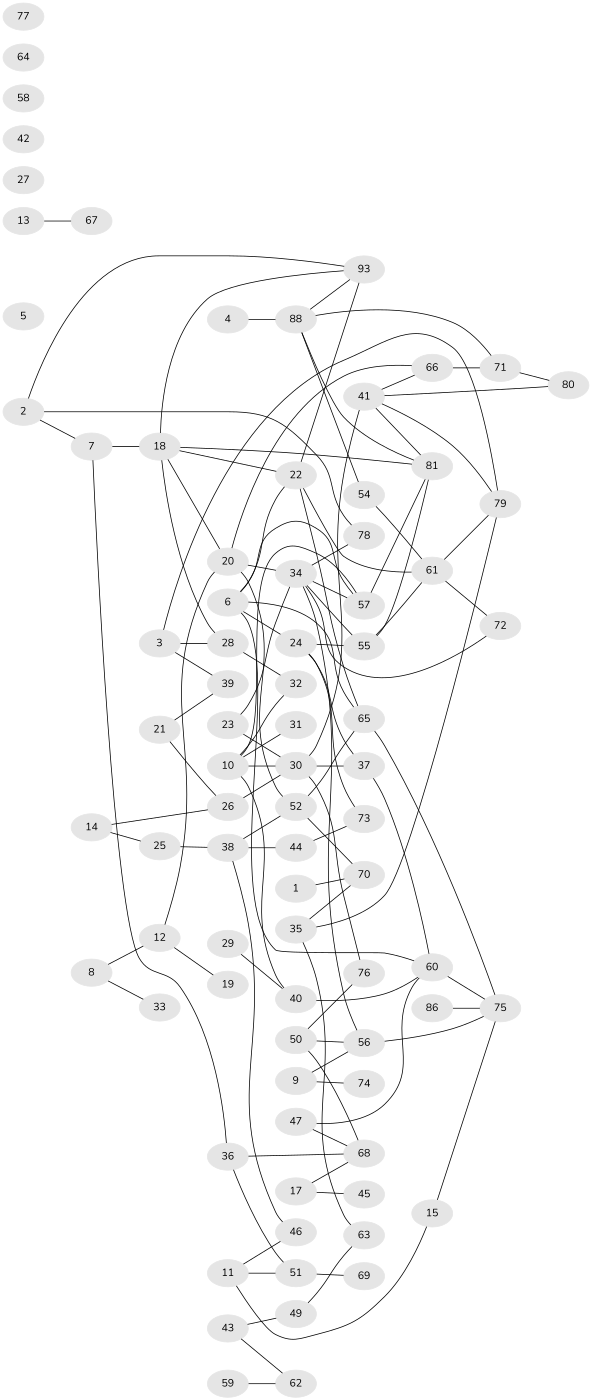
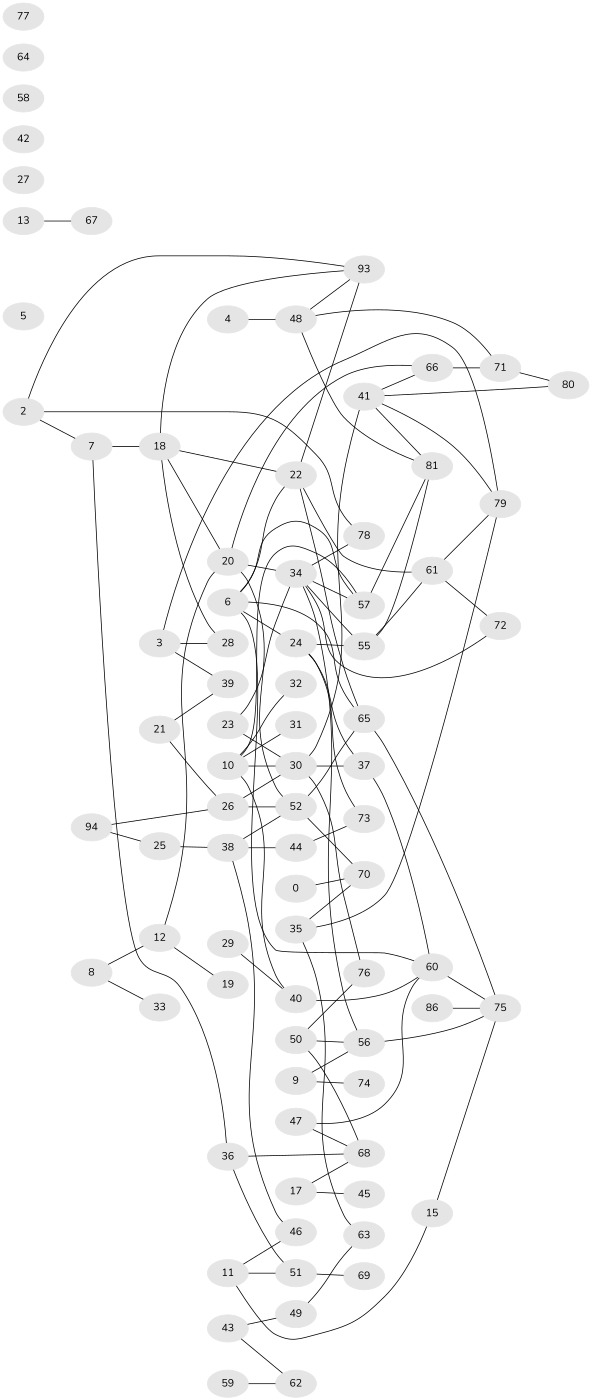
(296, 319) -> (296, 319)
(296, 453) -> none
(364, 495) -> none
(268, 668) -> none
none -> (262, 807)
(92, 827) -> (92, 827)
(296, 889) -> (296, 889)
